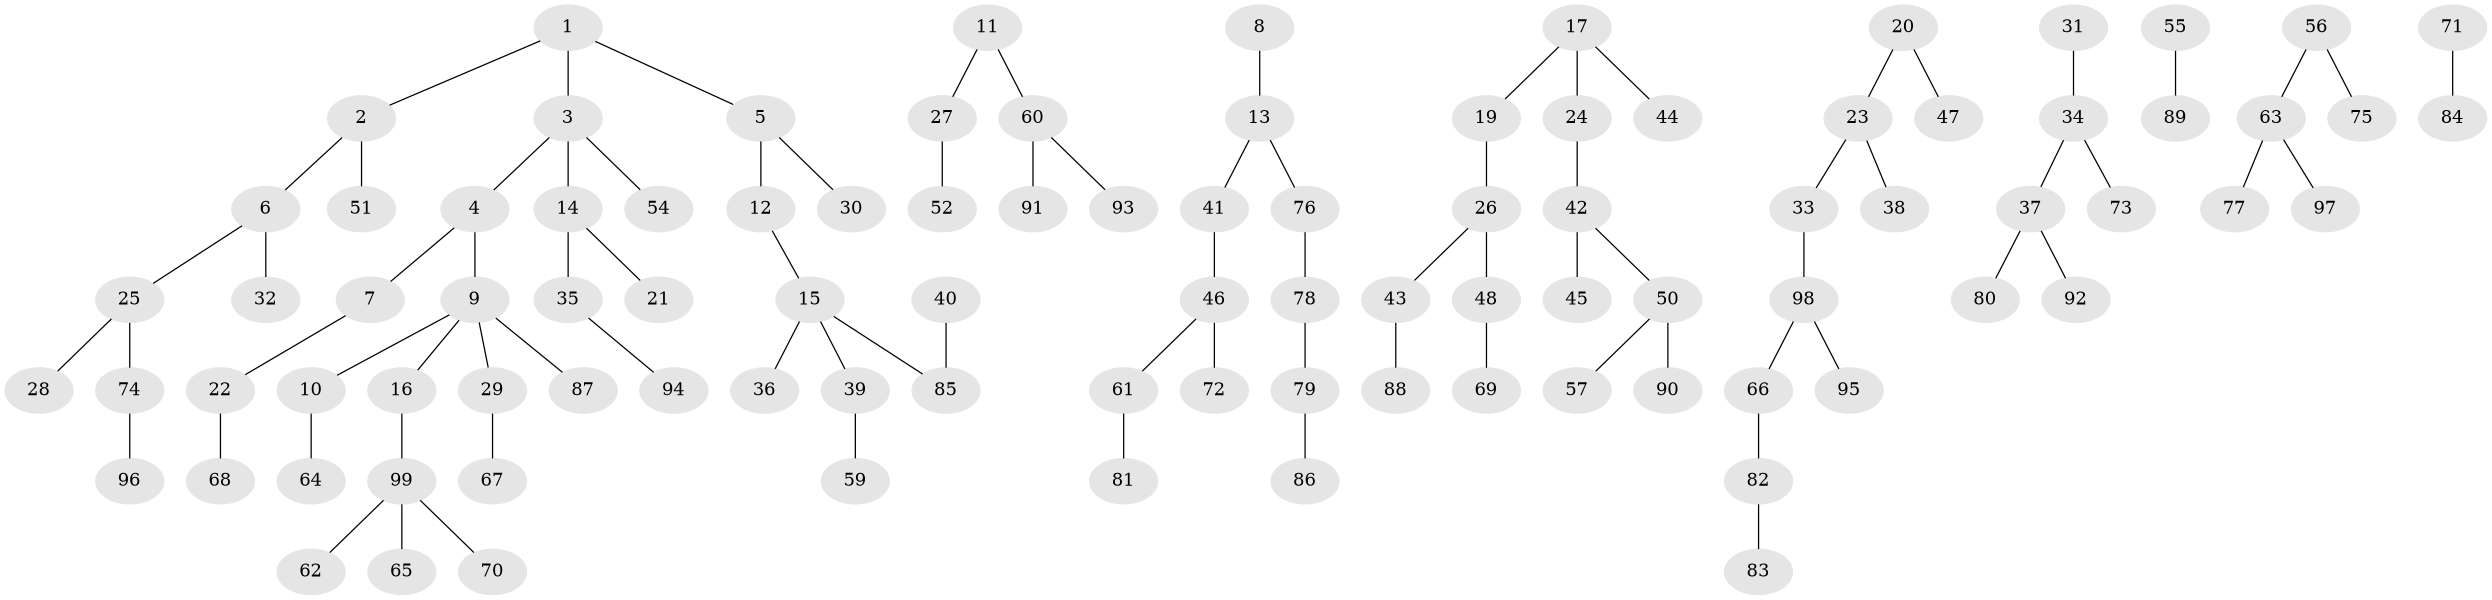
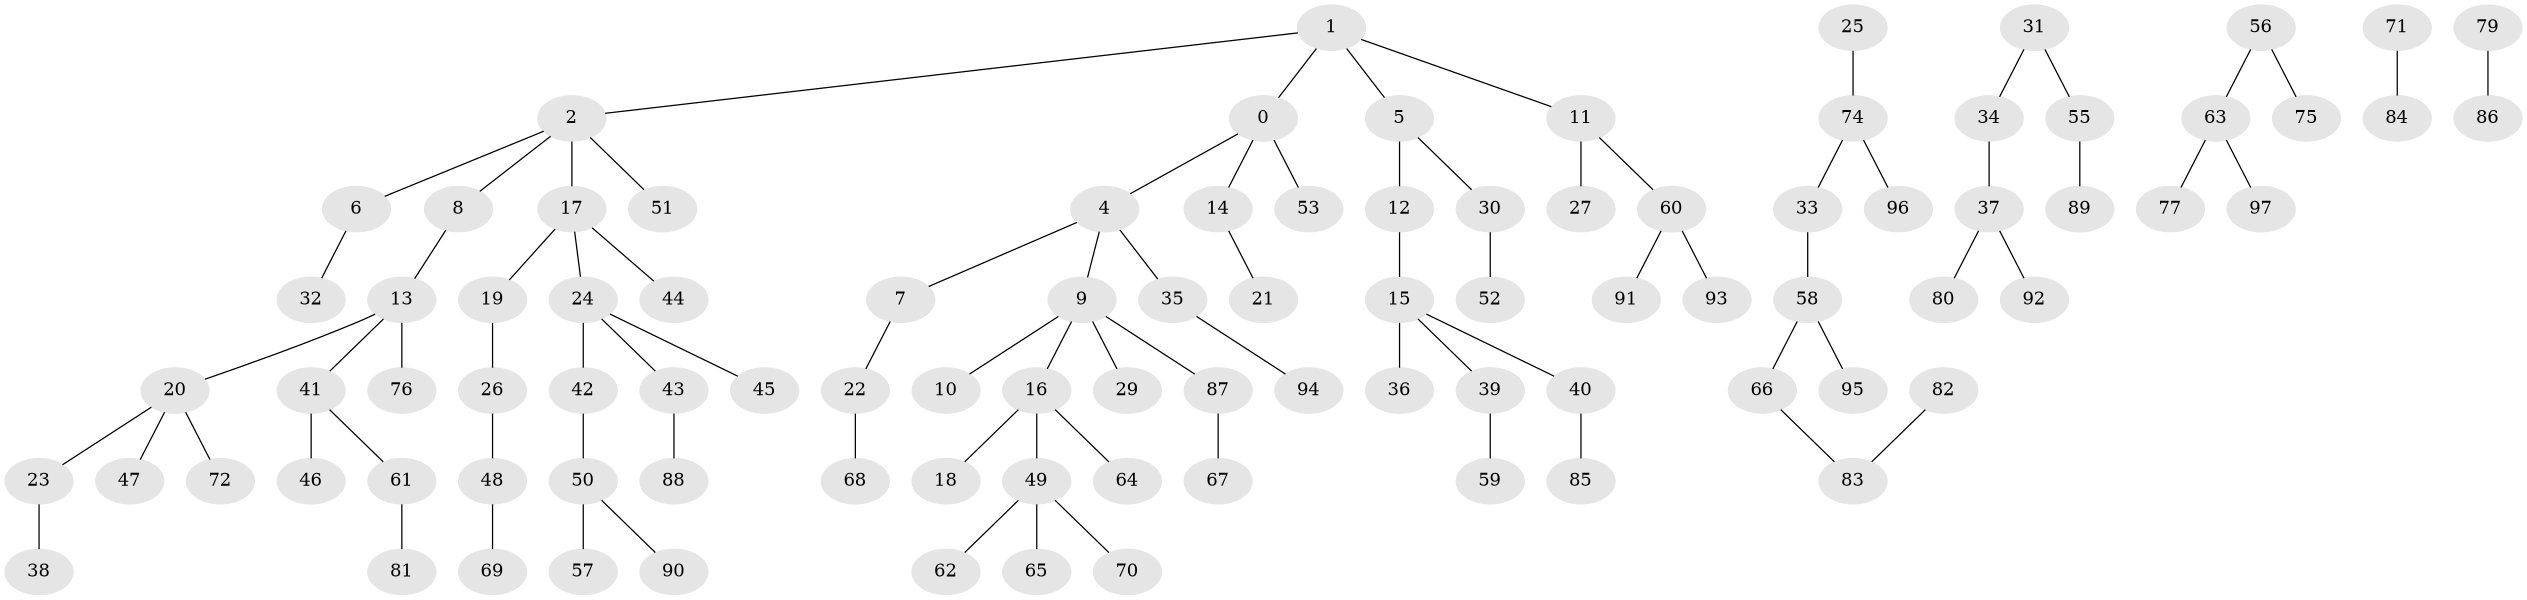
none -> (1456, 73)
none -> (2057, 73)
(568, 118) -> (1264, 118)
none -> (515, 164)
none -> (572, 164)
(942, 164) -> (1490, 255)
(1831, 164) -> (1830, 164)
(659, 209) -> (1309, 209)
(2121, 209) -> none
(1441, 254) -> (628, 345)
(198, 255) -> none
(568, 255) -> (1139, 254)
(1577, 255) -> (674, 345)
(1305, 300) -> none
(1804, 300) -> (1808, 300)
(878, 345) -> (1490, 345)
(1169, 345) -> (356, 436)
(1214, 345) -> (198, 436)
none -> (291, 348)
(39, 391) -> none
(311, 436) -> (1082, 436)
(493, 436) -> (1218, 436)
(1759, 436) -> (1808, 436)
(402, 481) -> (1037, 481)
none -> (946, 481)
